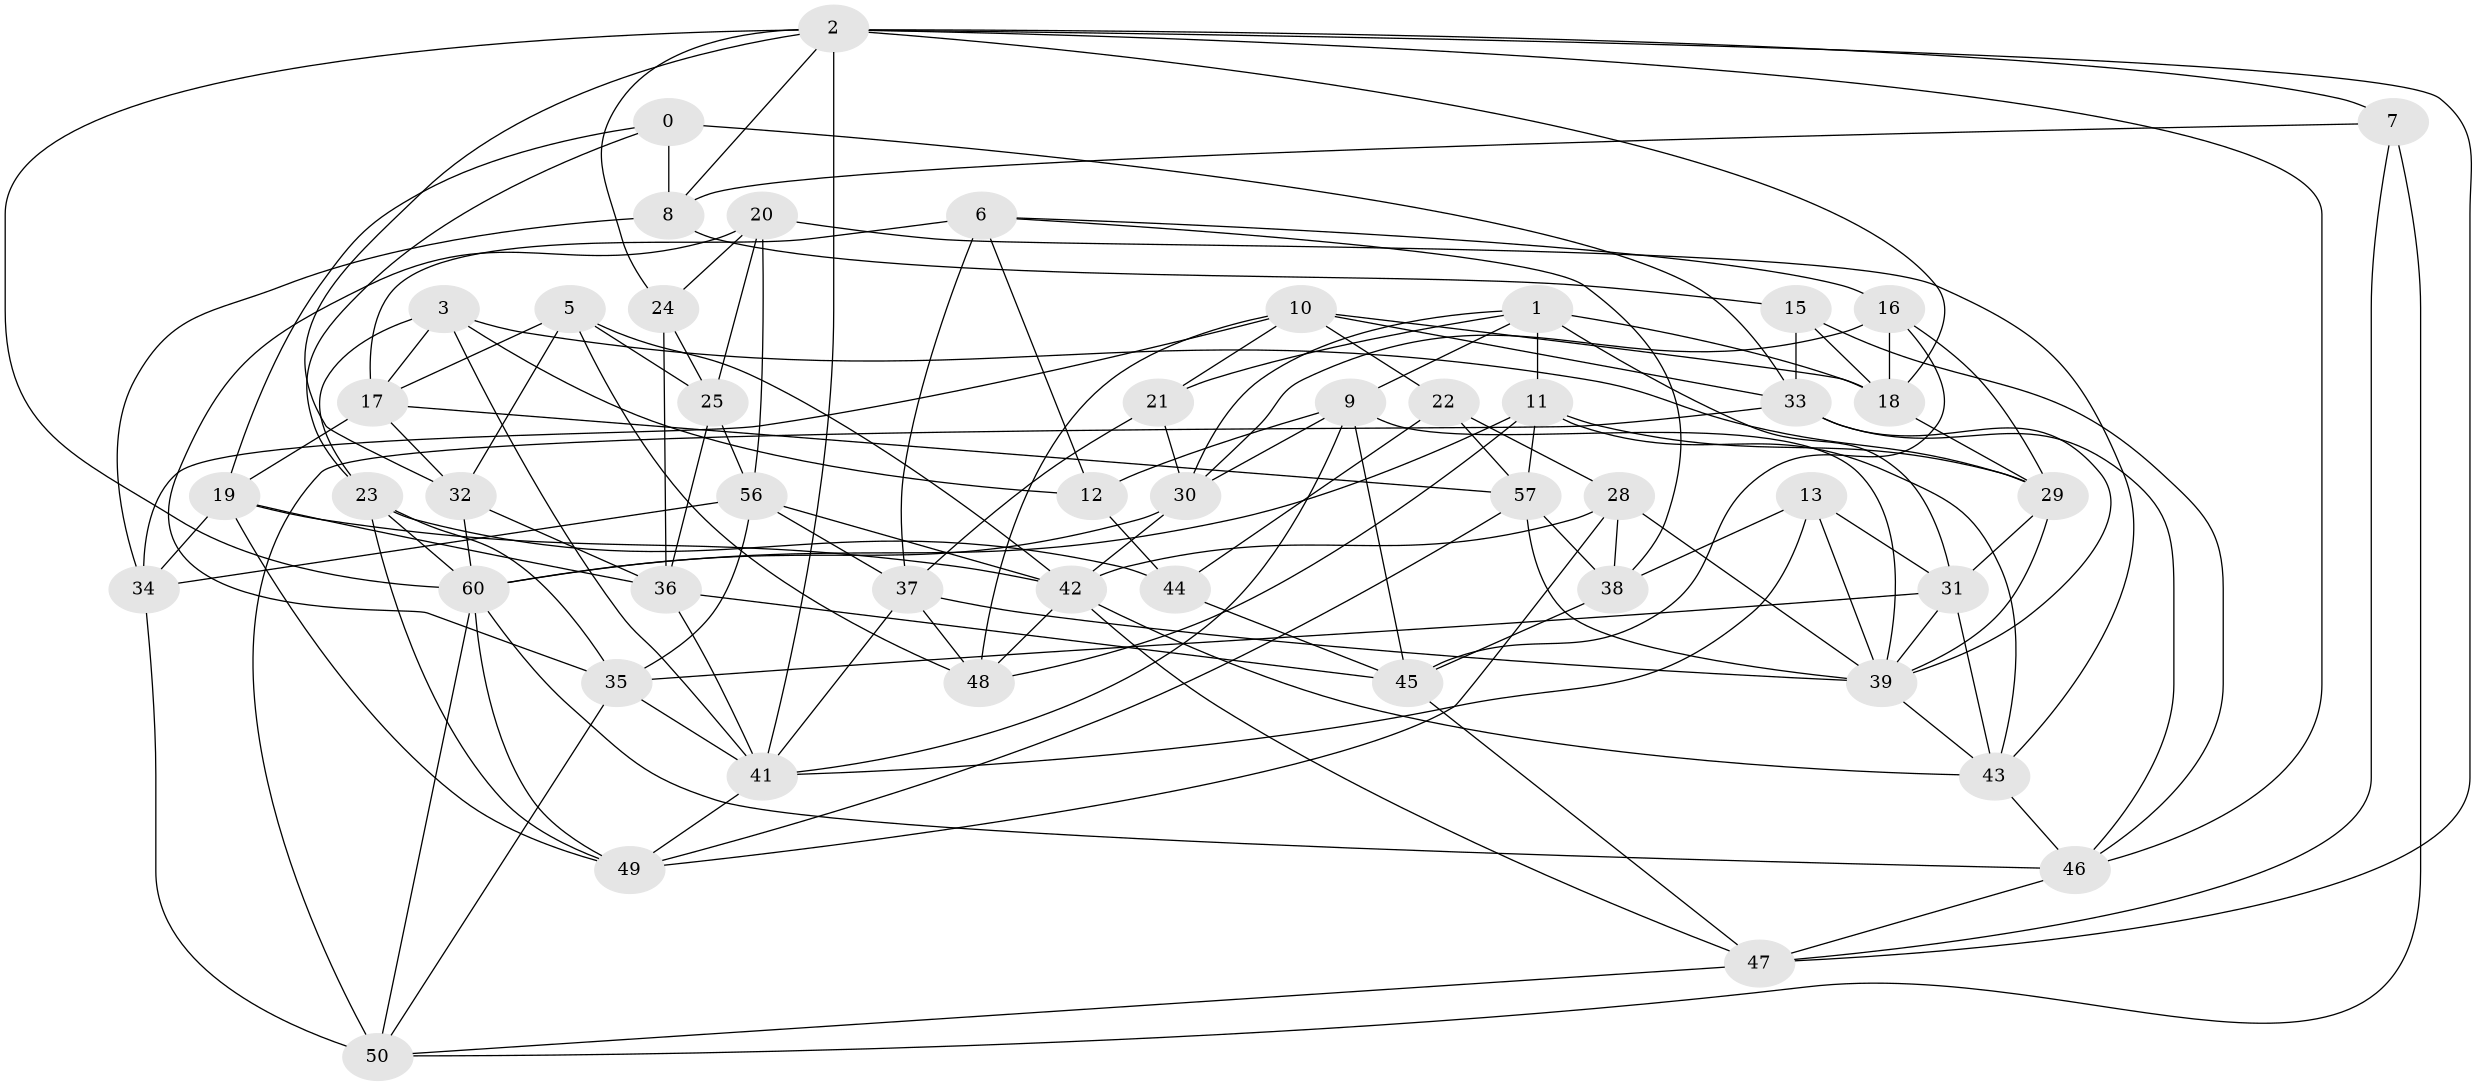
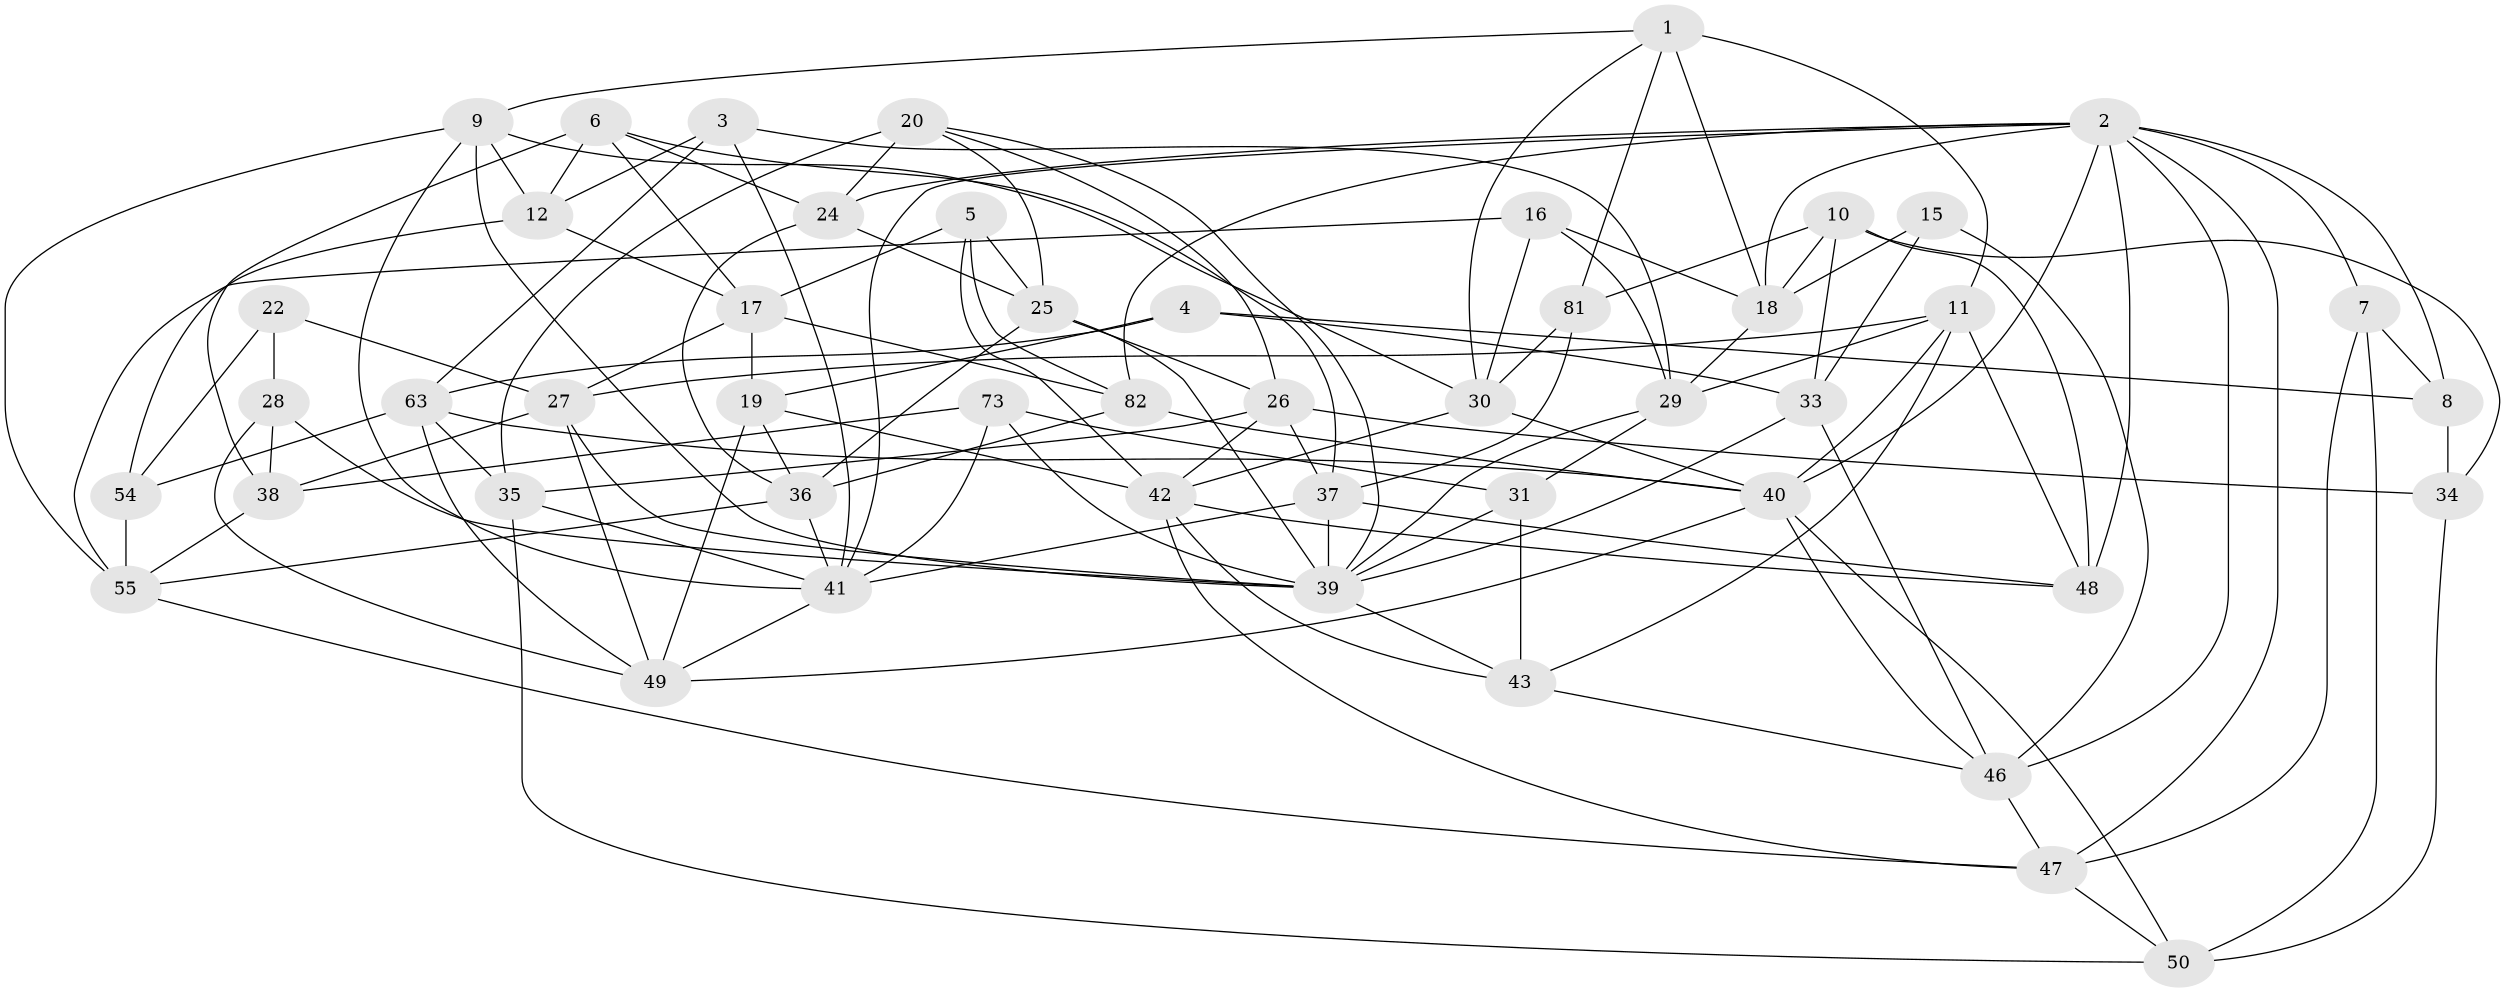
(669, 122) -> (1186, 309)
(1442, 239) -> (721, 172)
(1751, 261) -> (1252, 274)
(1227, 276) -> none
(408, 356) -> (653, 266)
(1387, 365) -> none
(1698, 402) -> none
(1158, 403) -> (1575, 309)
none -> (1204, 407)
(894, 433) -> none
(368, 496) -> (417, 403)
(461, 496) -> (1136, 403)
(752, 496) -> (1279, 403)
(1526, 496) -> (560, 403)
(1812, 496) -> (993, 403)
(719, 531) -> (2130, 357)
(187, 540) -> none
(1359, 545) -> none
(474, 590) -> (1775, 496)
(1175, 590) -> (126, 496)
(1317, 635) -> none
(1408, 683) -> (126, 590)
